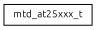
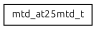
(48, 15) -> (48, 15)
